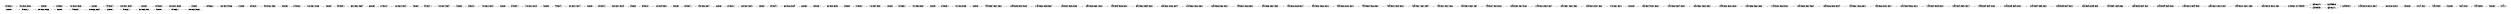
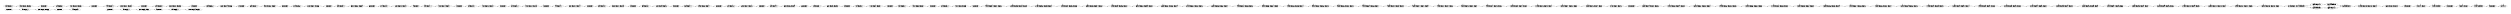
(94, 10) -> none
